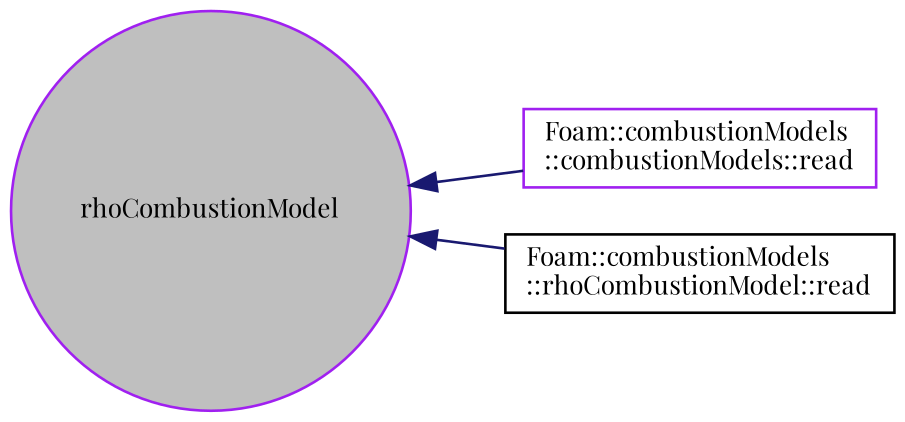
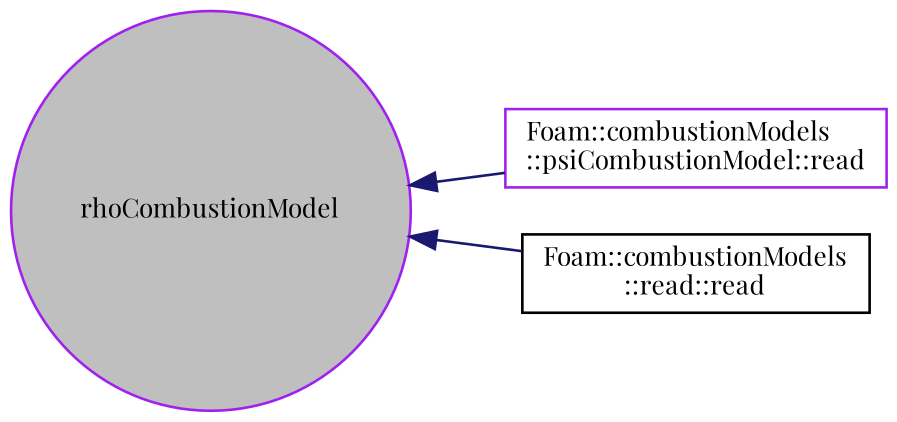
(700, 148) -> (696, 148)
(700, 274) -> (696, 274)
